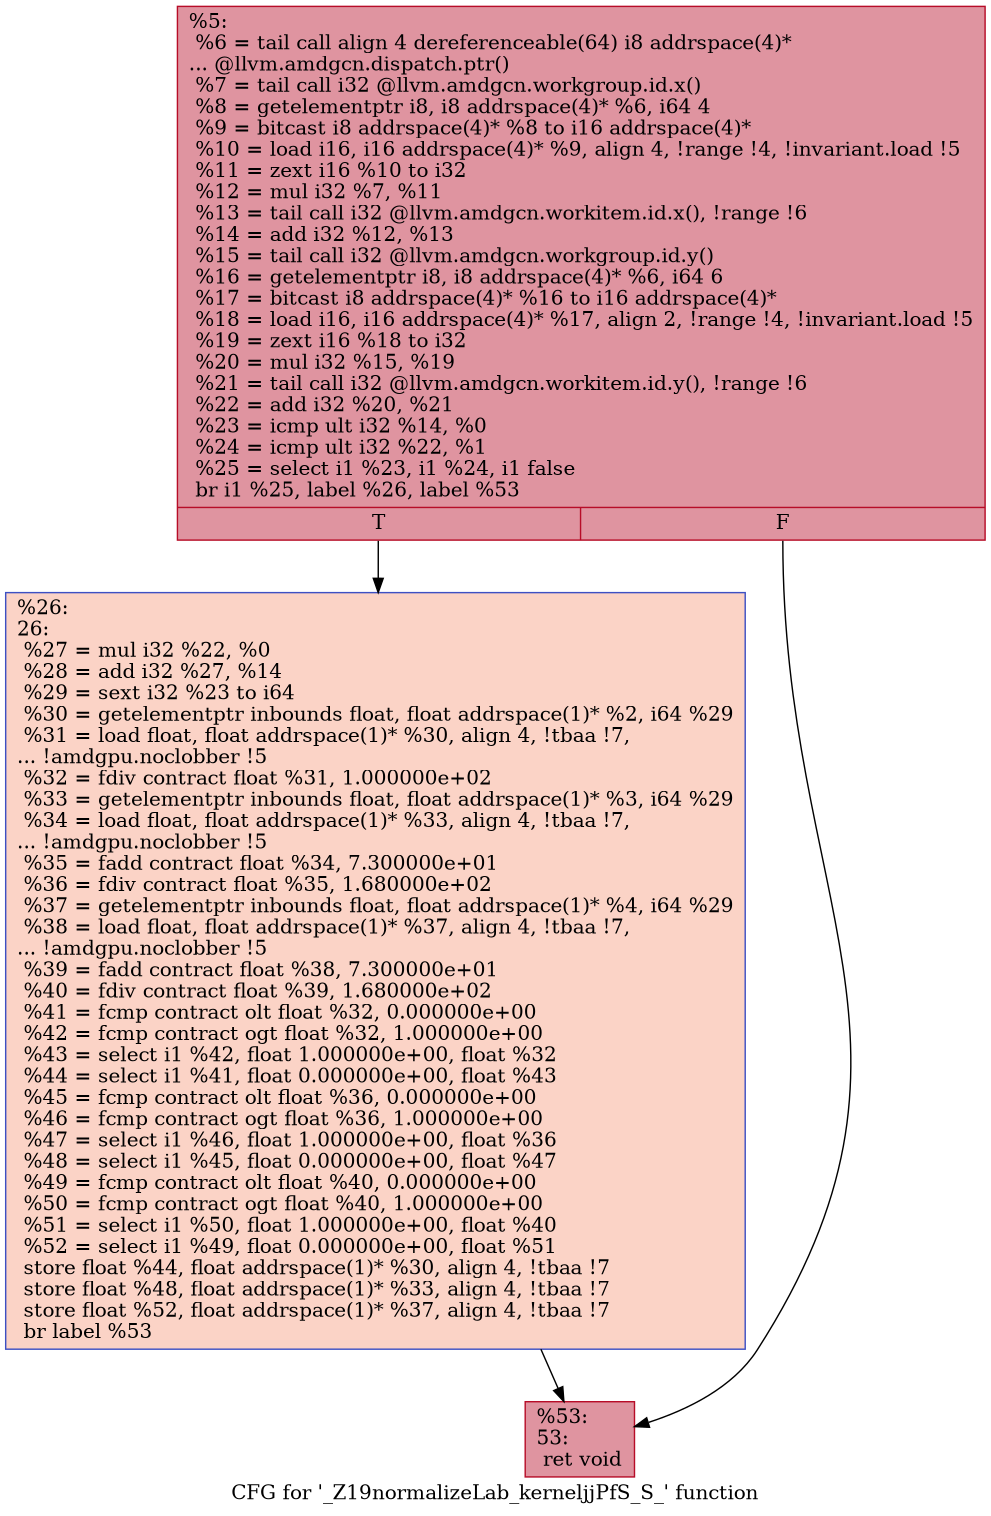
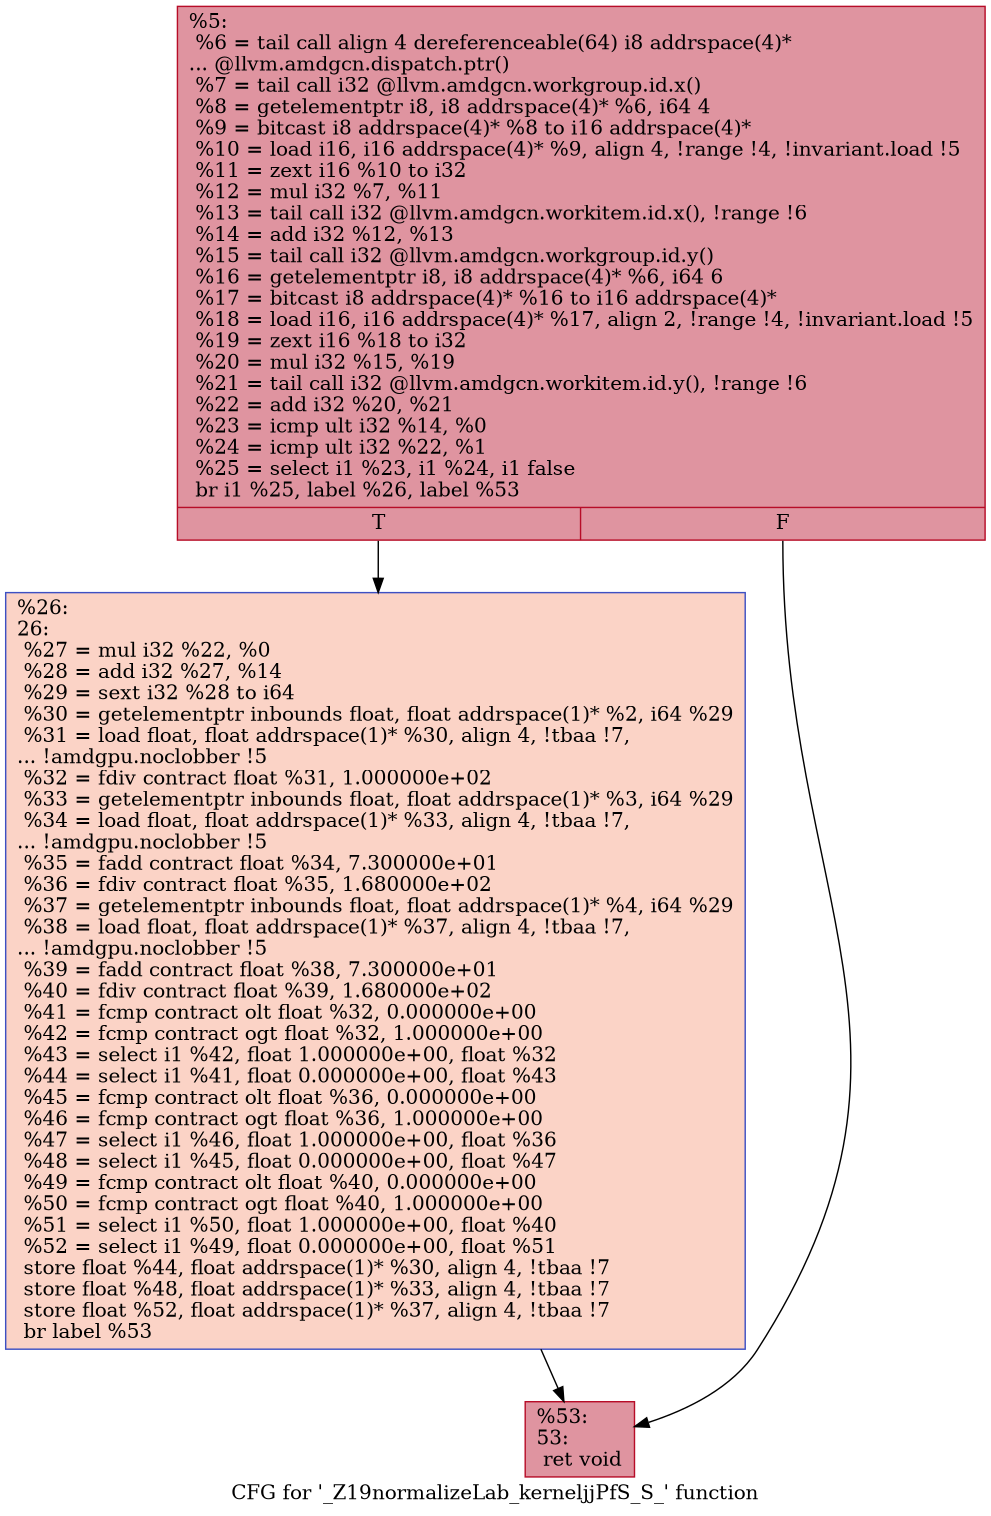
(156, 693) -> (156, 693)
